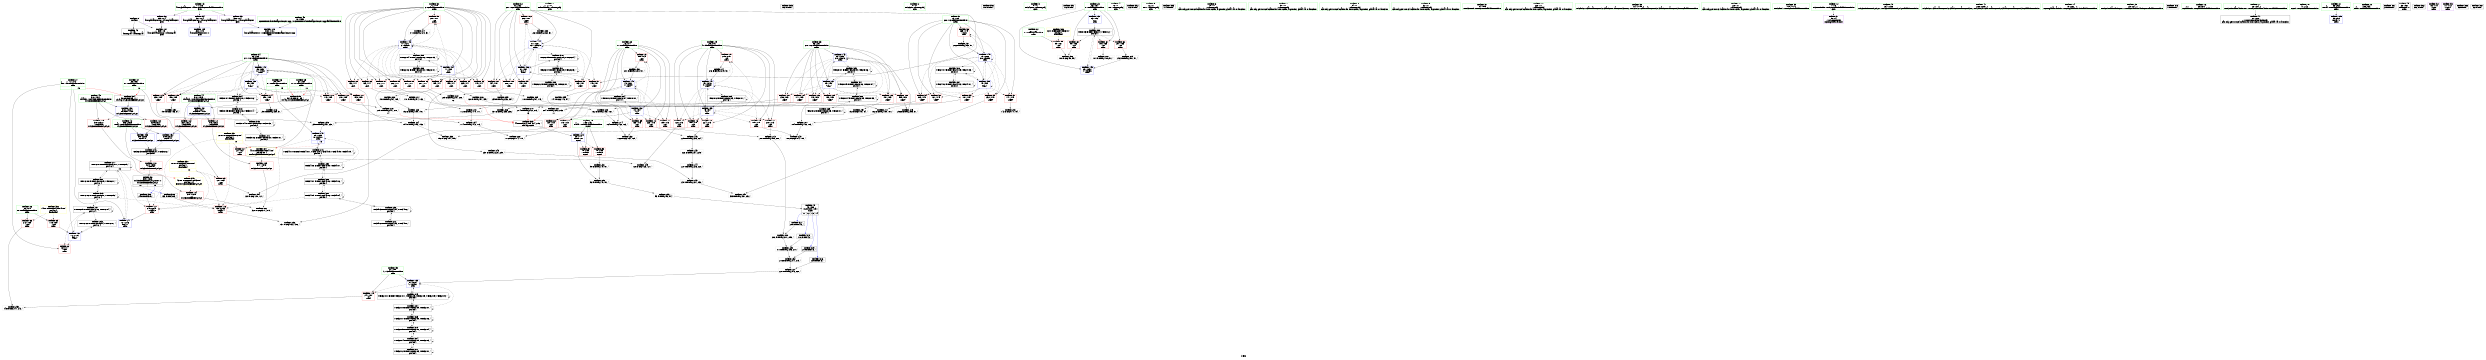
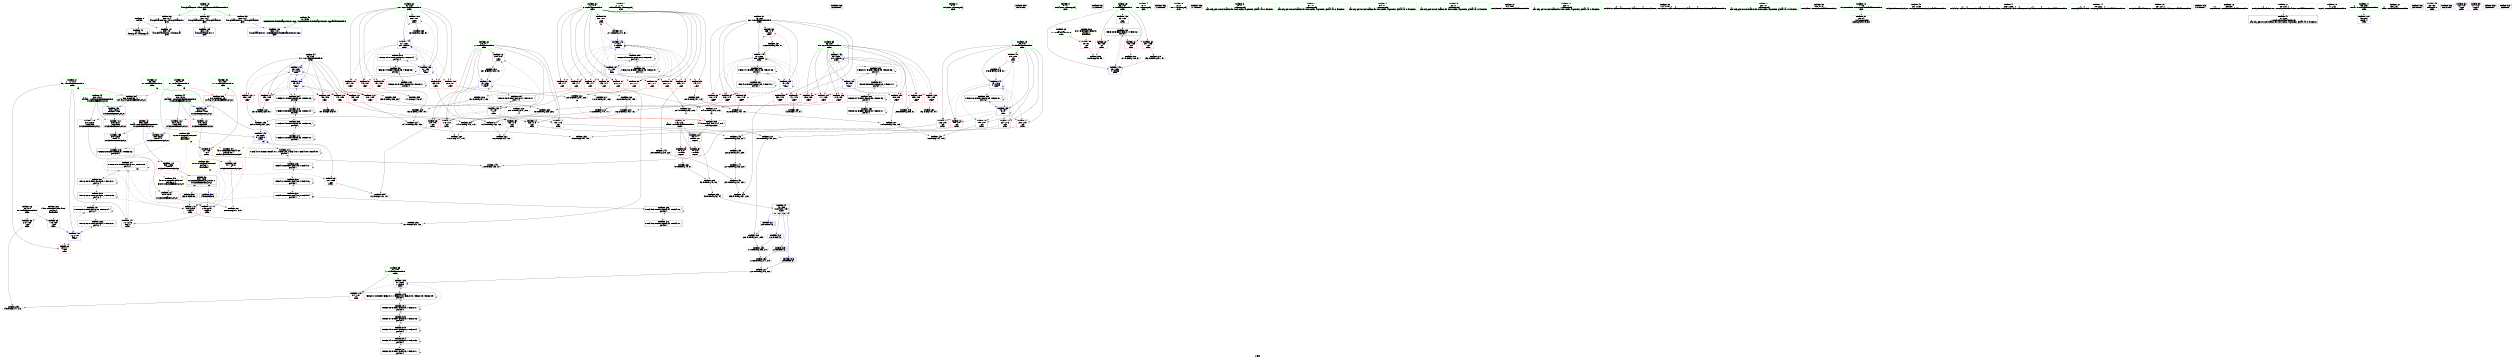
(411, 22) -> (654, 51)
